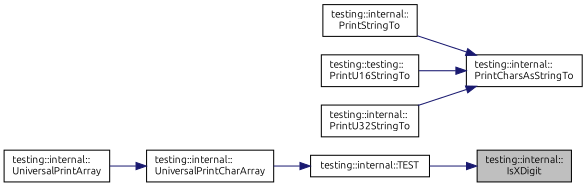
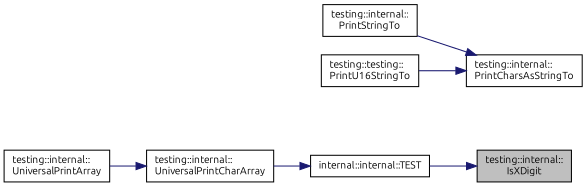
(370, 121) -> none
(370, 166) -> (370, 166)
